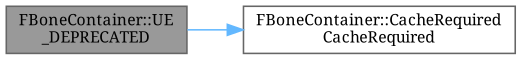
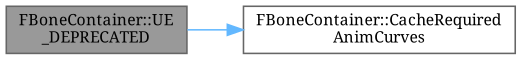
(379, 30) -> (379, 30)
